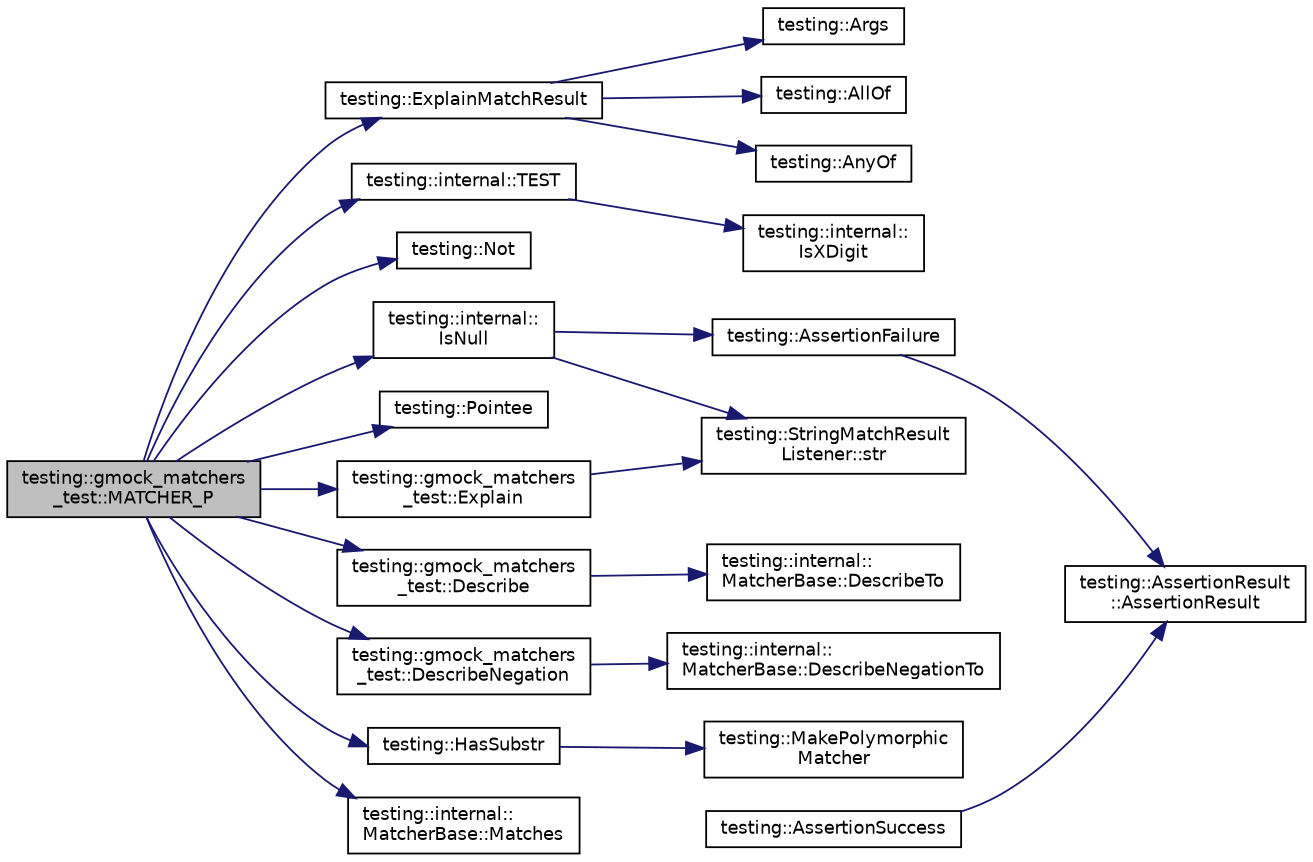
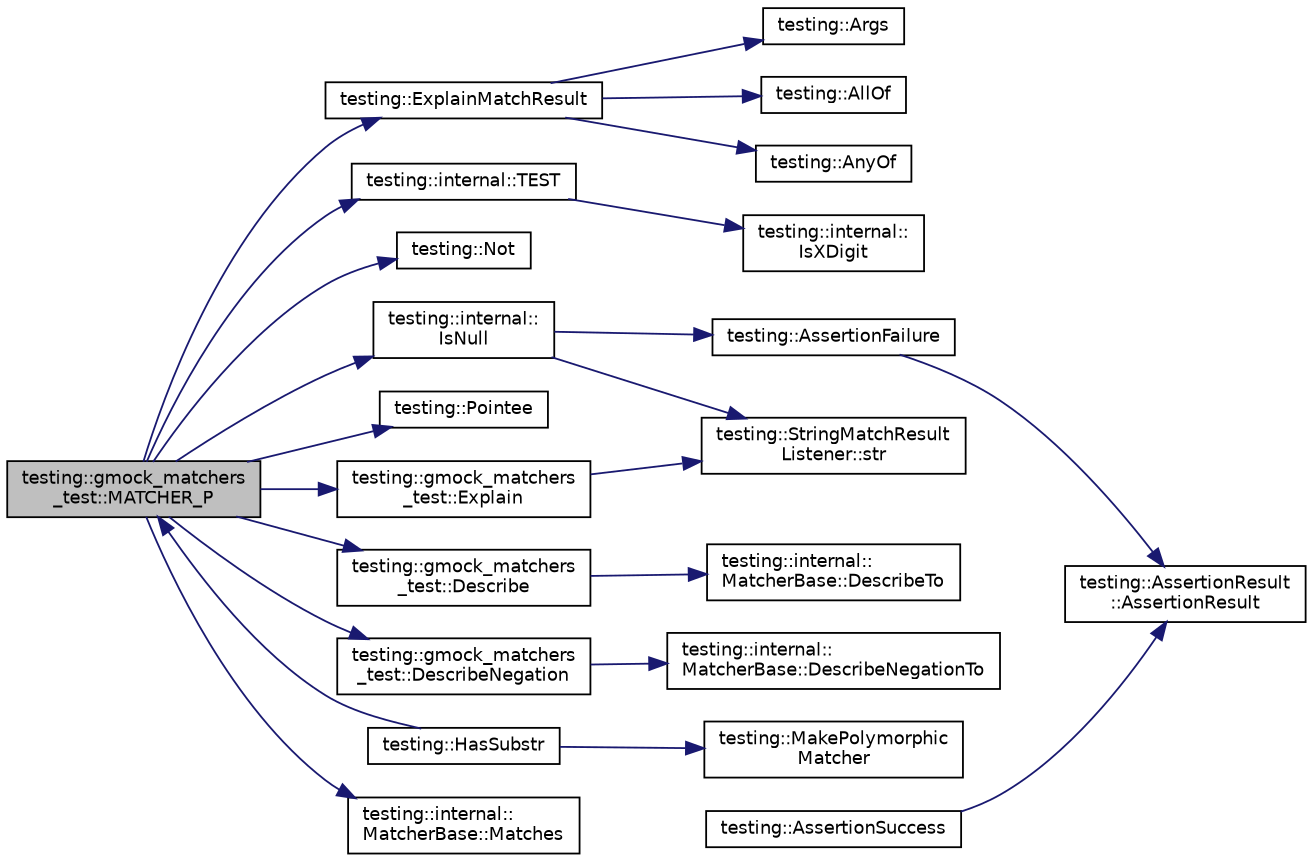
(232, 644) -> (275, 657)
